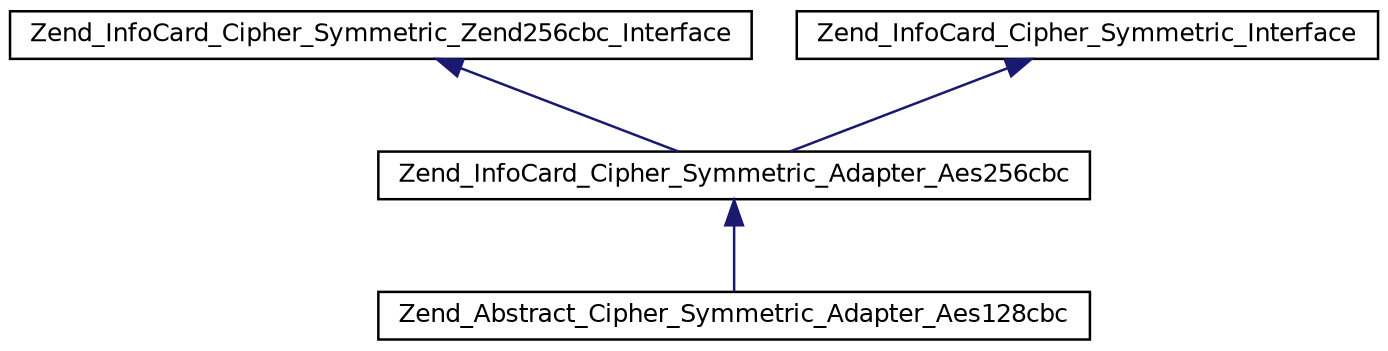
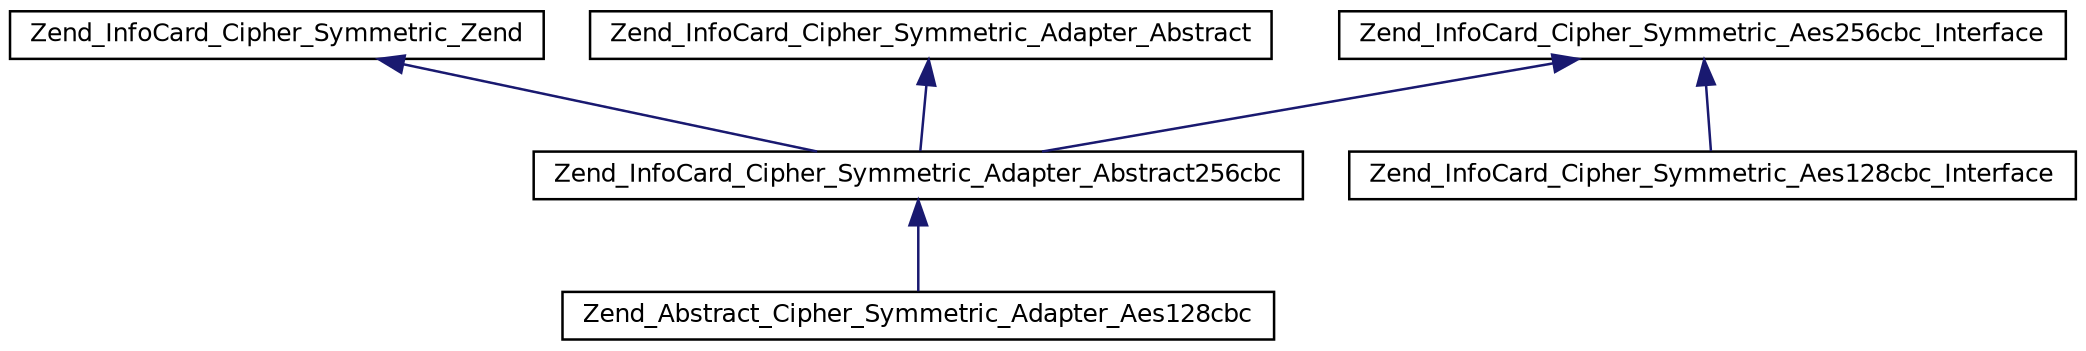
(381, 35) -> (1703, 35)
none -> (931, 35)
(1087, 35) -> (277, 35)
(734, 175) -> (918, 175)
none -> (1713, 175)
